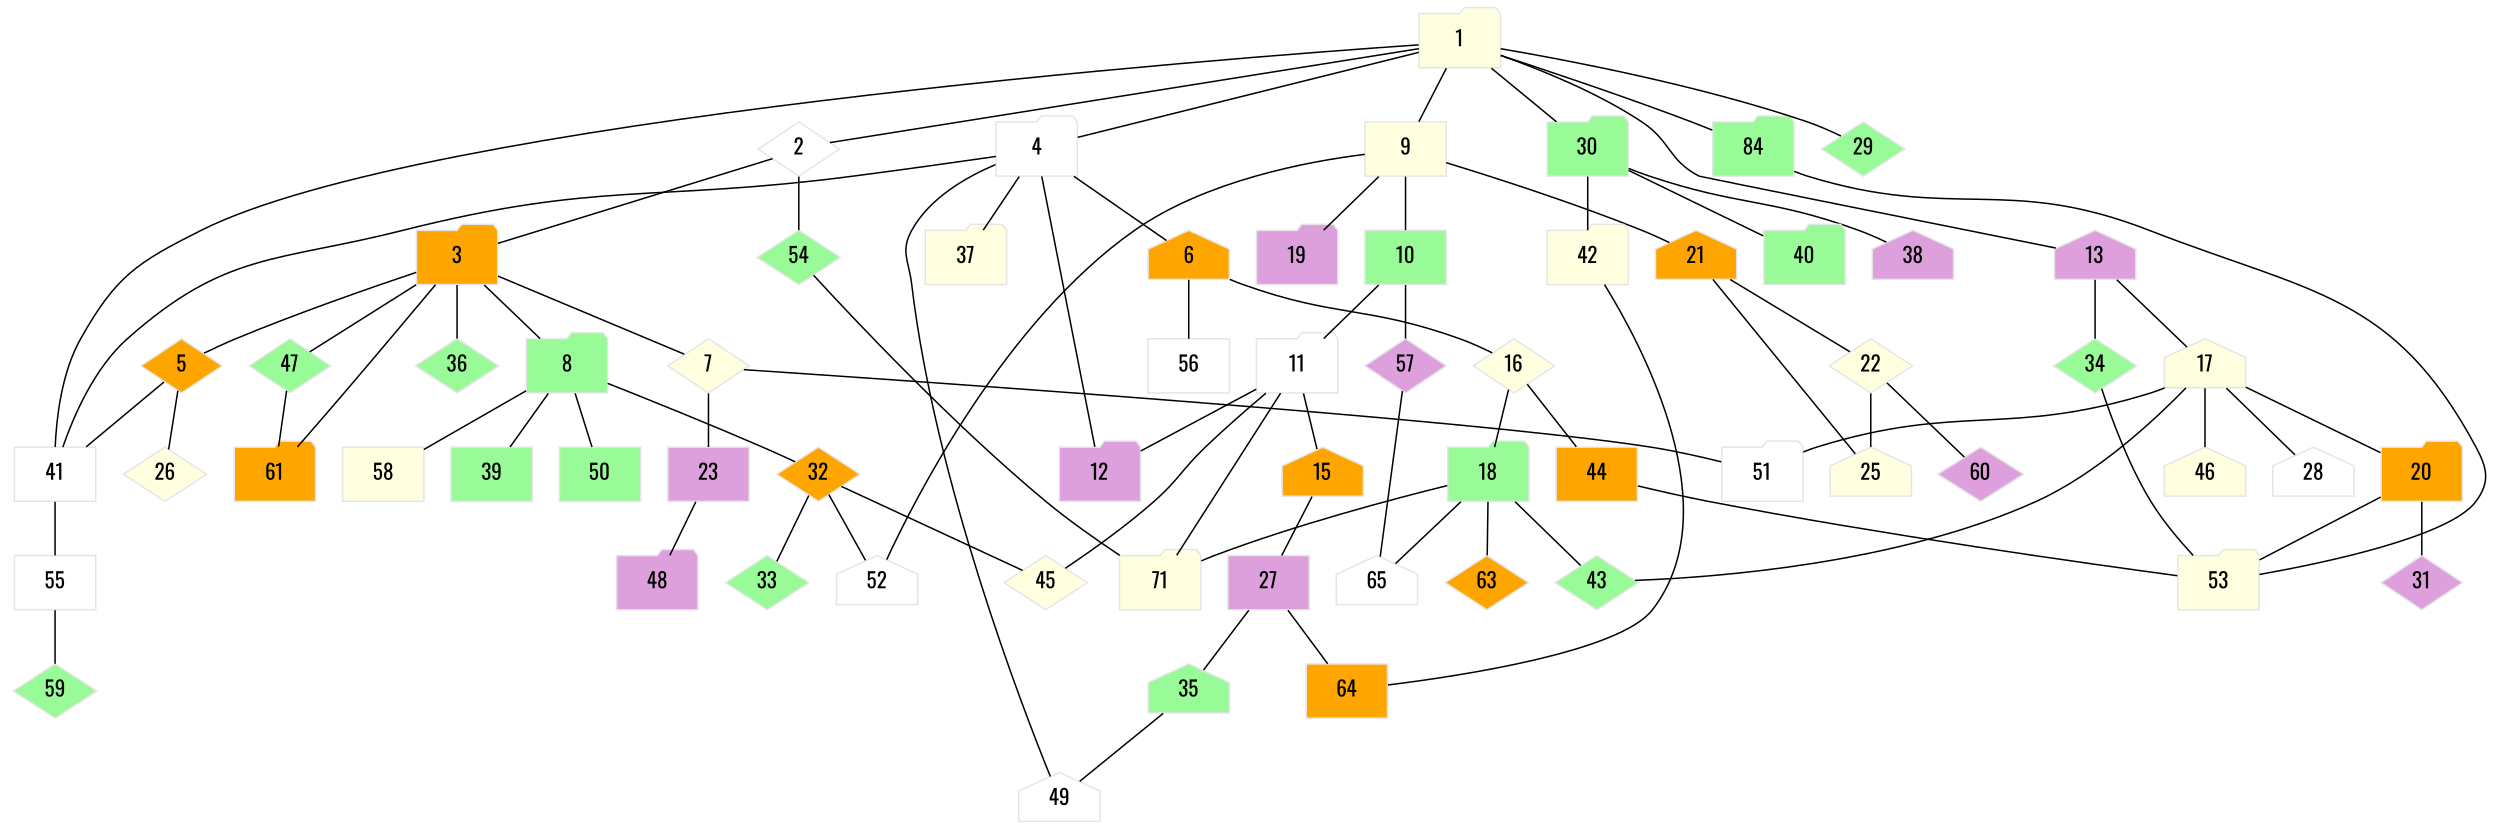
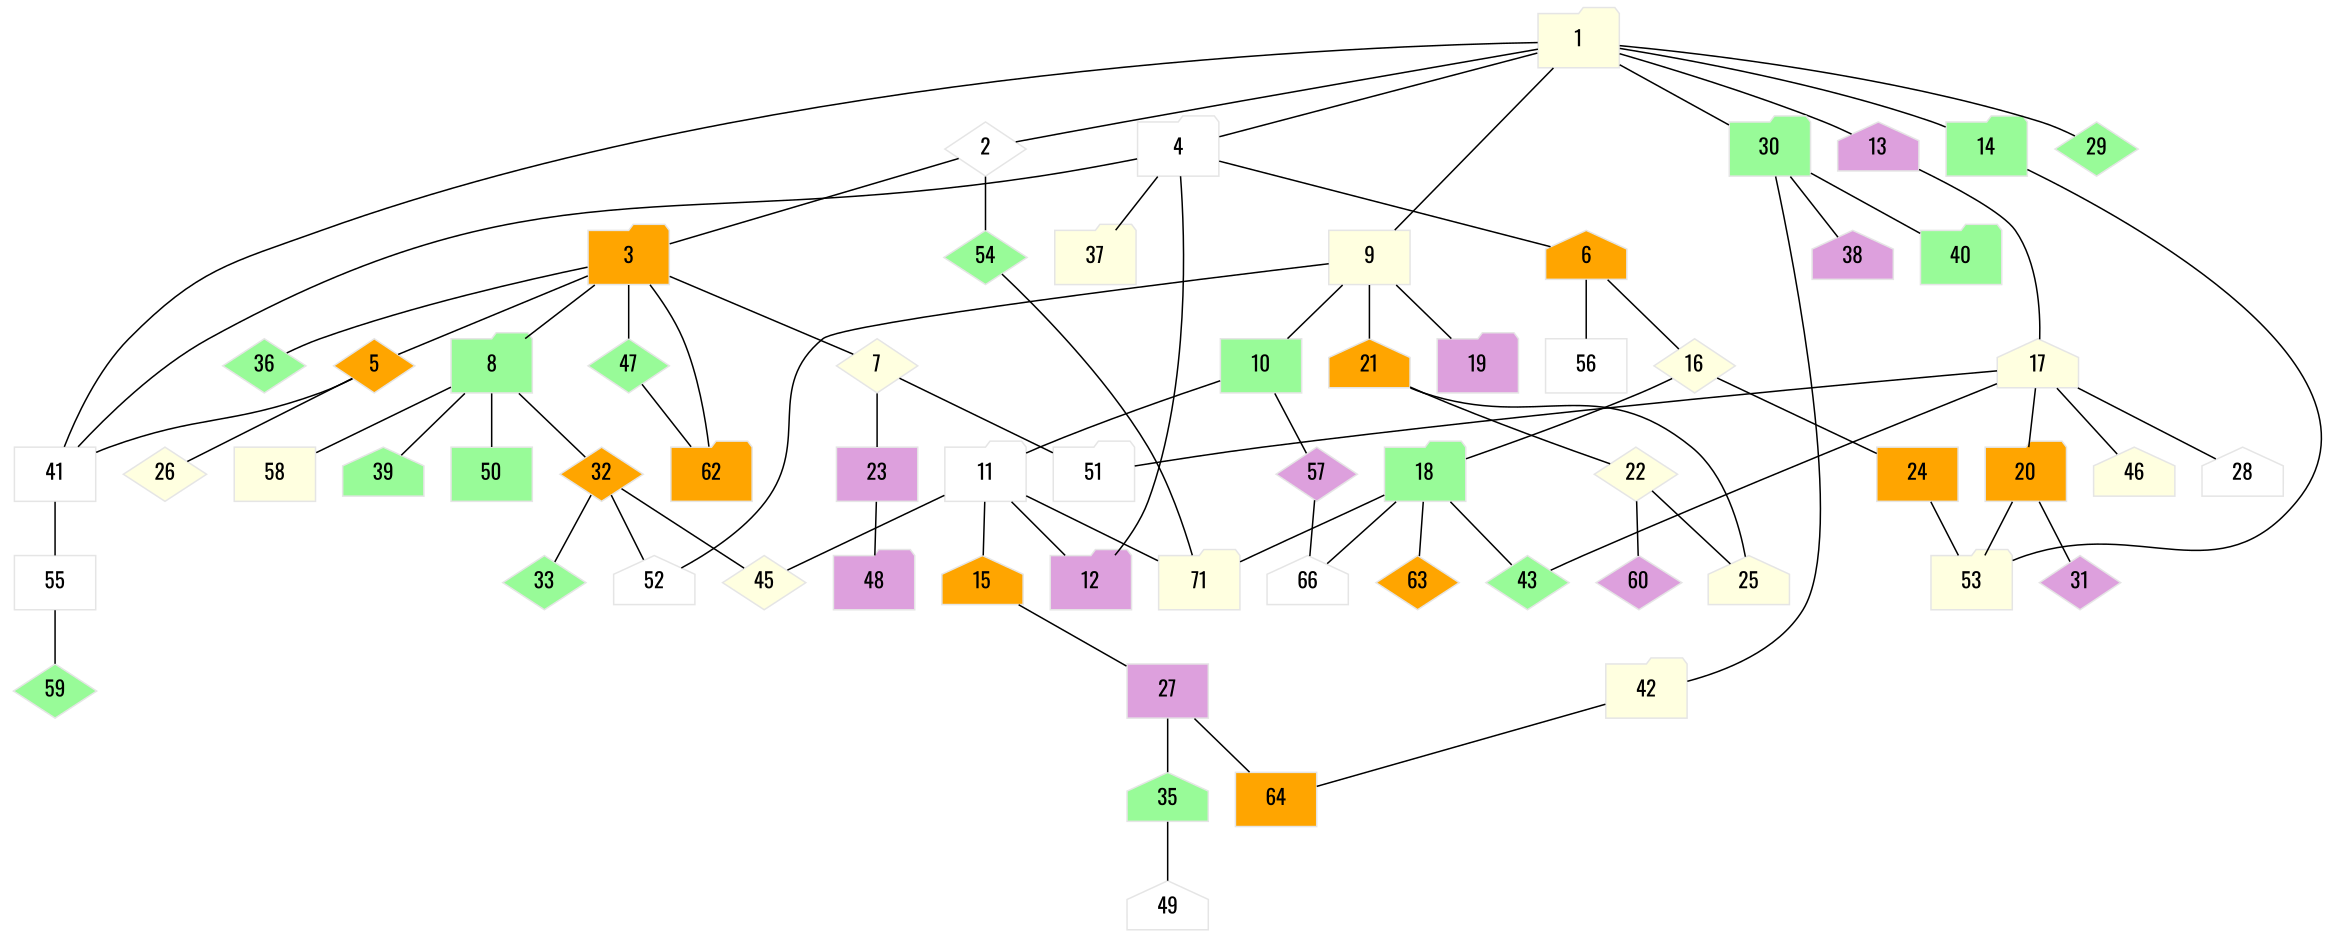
(1753, 149) -> (1987, 149)
(2095, 366) -> none
(940, 439) -> none
(275, 474) -> (711, 474)
(492, 474) -> (383, 474)
(1597, 474) -> (1917, 474)
(1377, 583) -> (1308, 583)
